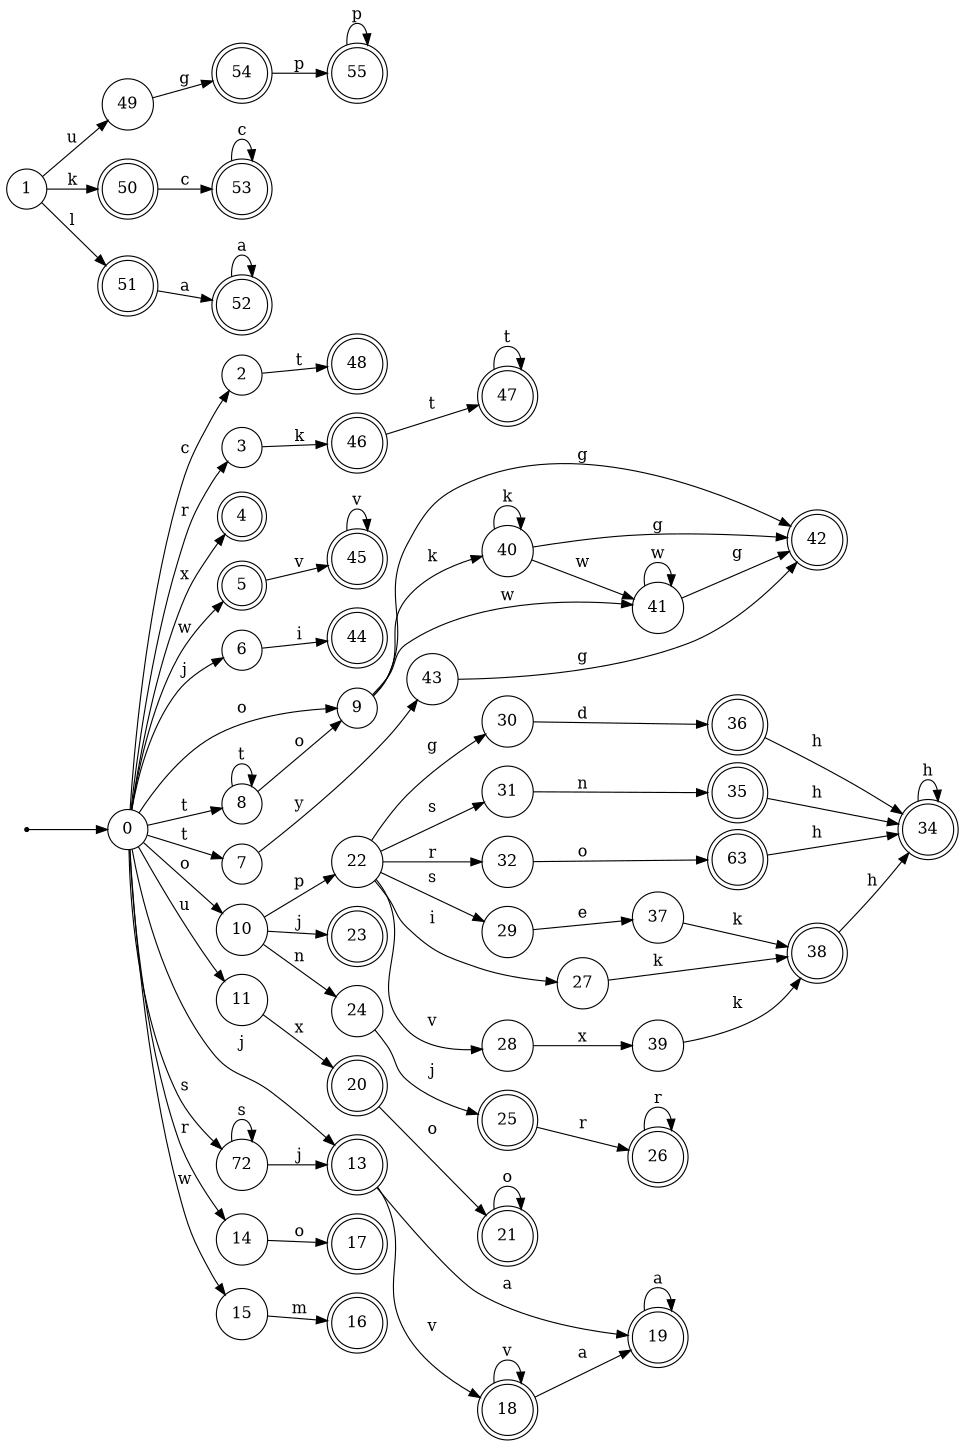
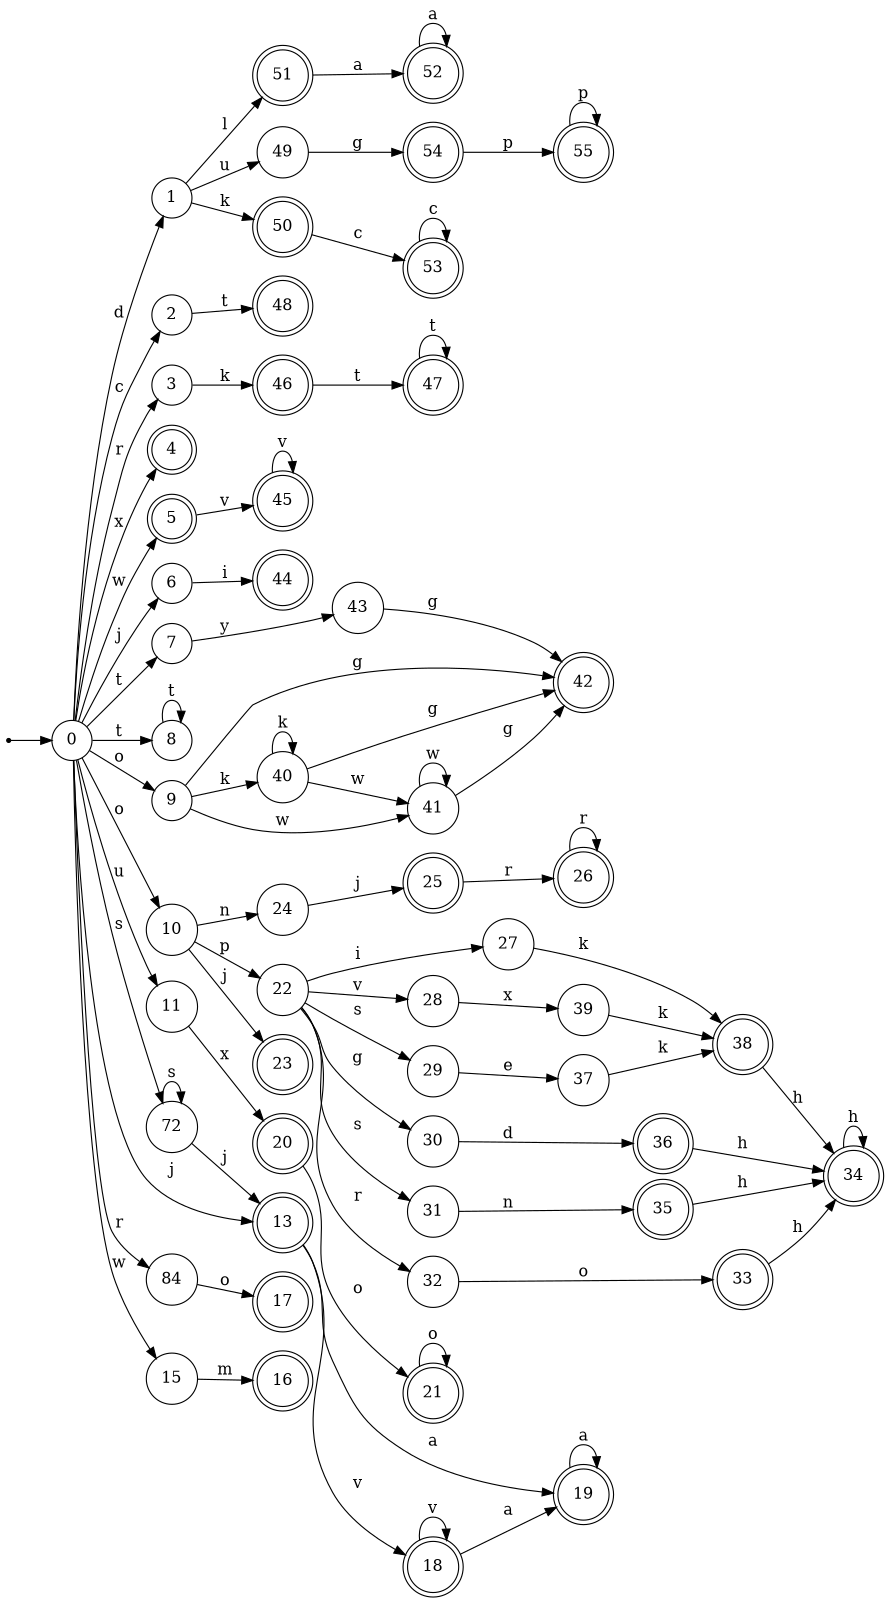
none -> (95, 470)
(295, 760) -> none
(738, 860) -> (743, 1280)
(242, 1239) -> (172, 1280)
